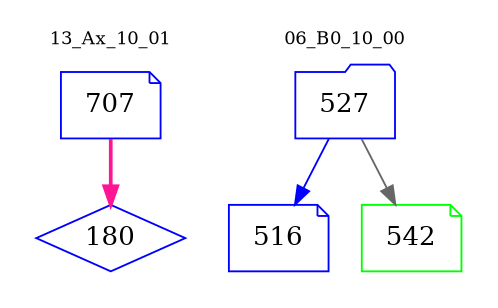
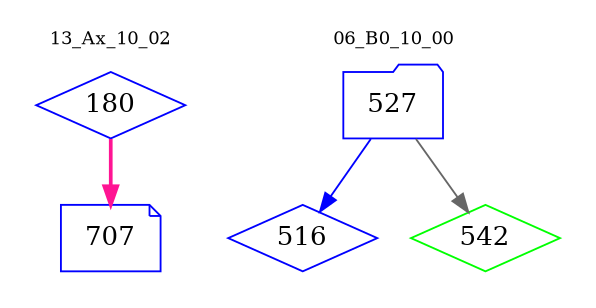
(111, 40) -> (111, 40)
(111, 163) -> (111, 163)
(279, 238) -> (303, 238)
(412, 238) -> (485, 238)
